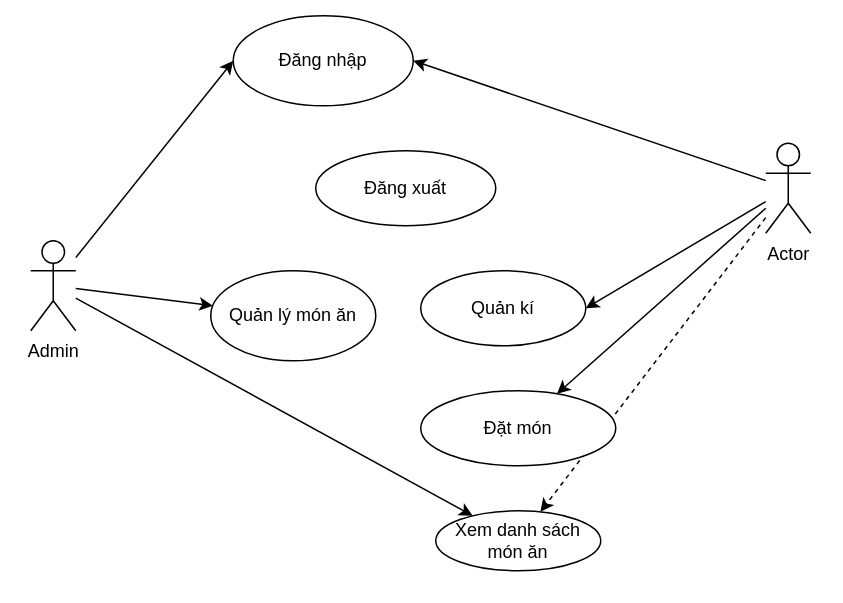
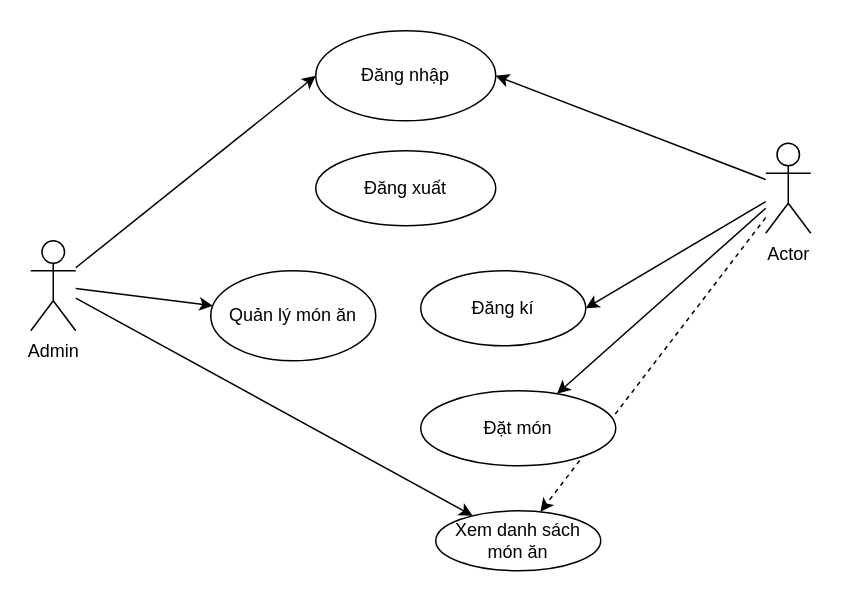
(323, 61) -> (406, 76)
(503, 308) -> (503, 308)
